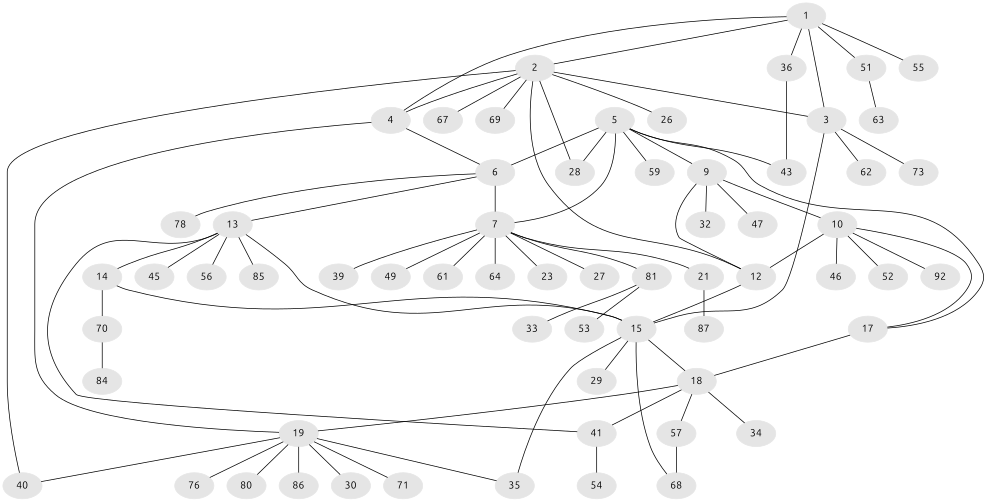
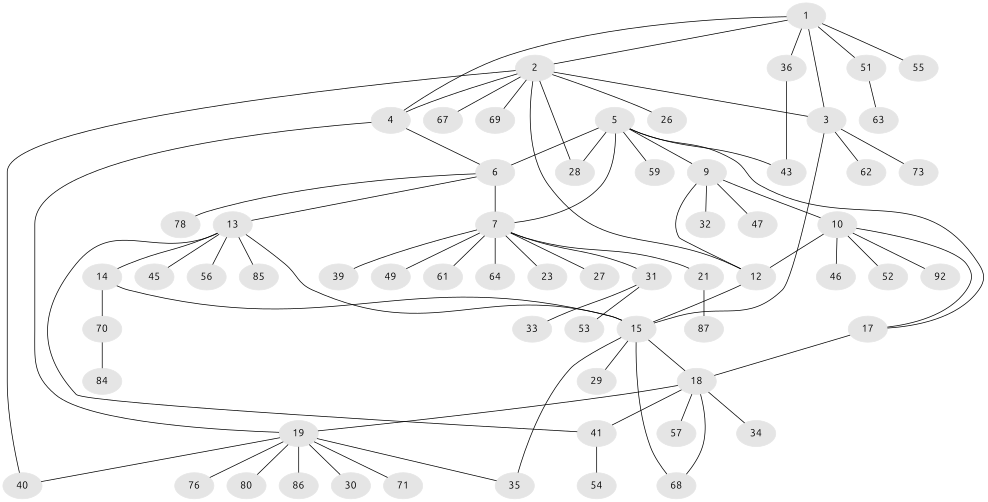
(652, 277) -> (652, 277)
(676, 460) -> (705, 436)
